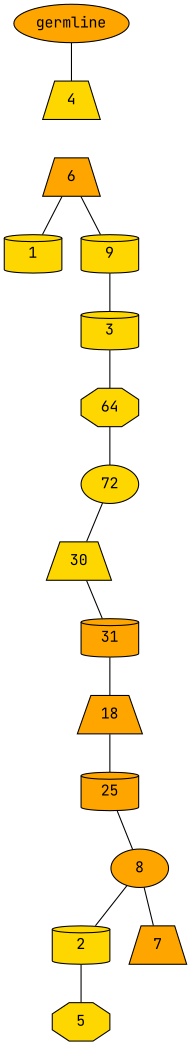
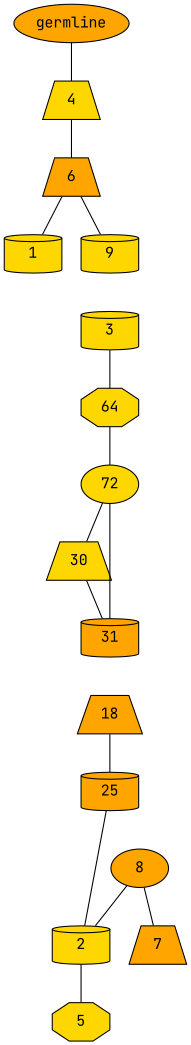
none -> (71, 139)
(110, 292) -> none
(110, 676) -> (110, 561)
(125, 830) -> (95, 868)
